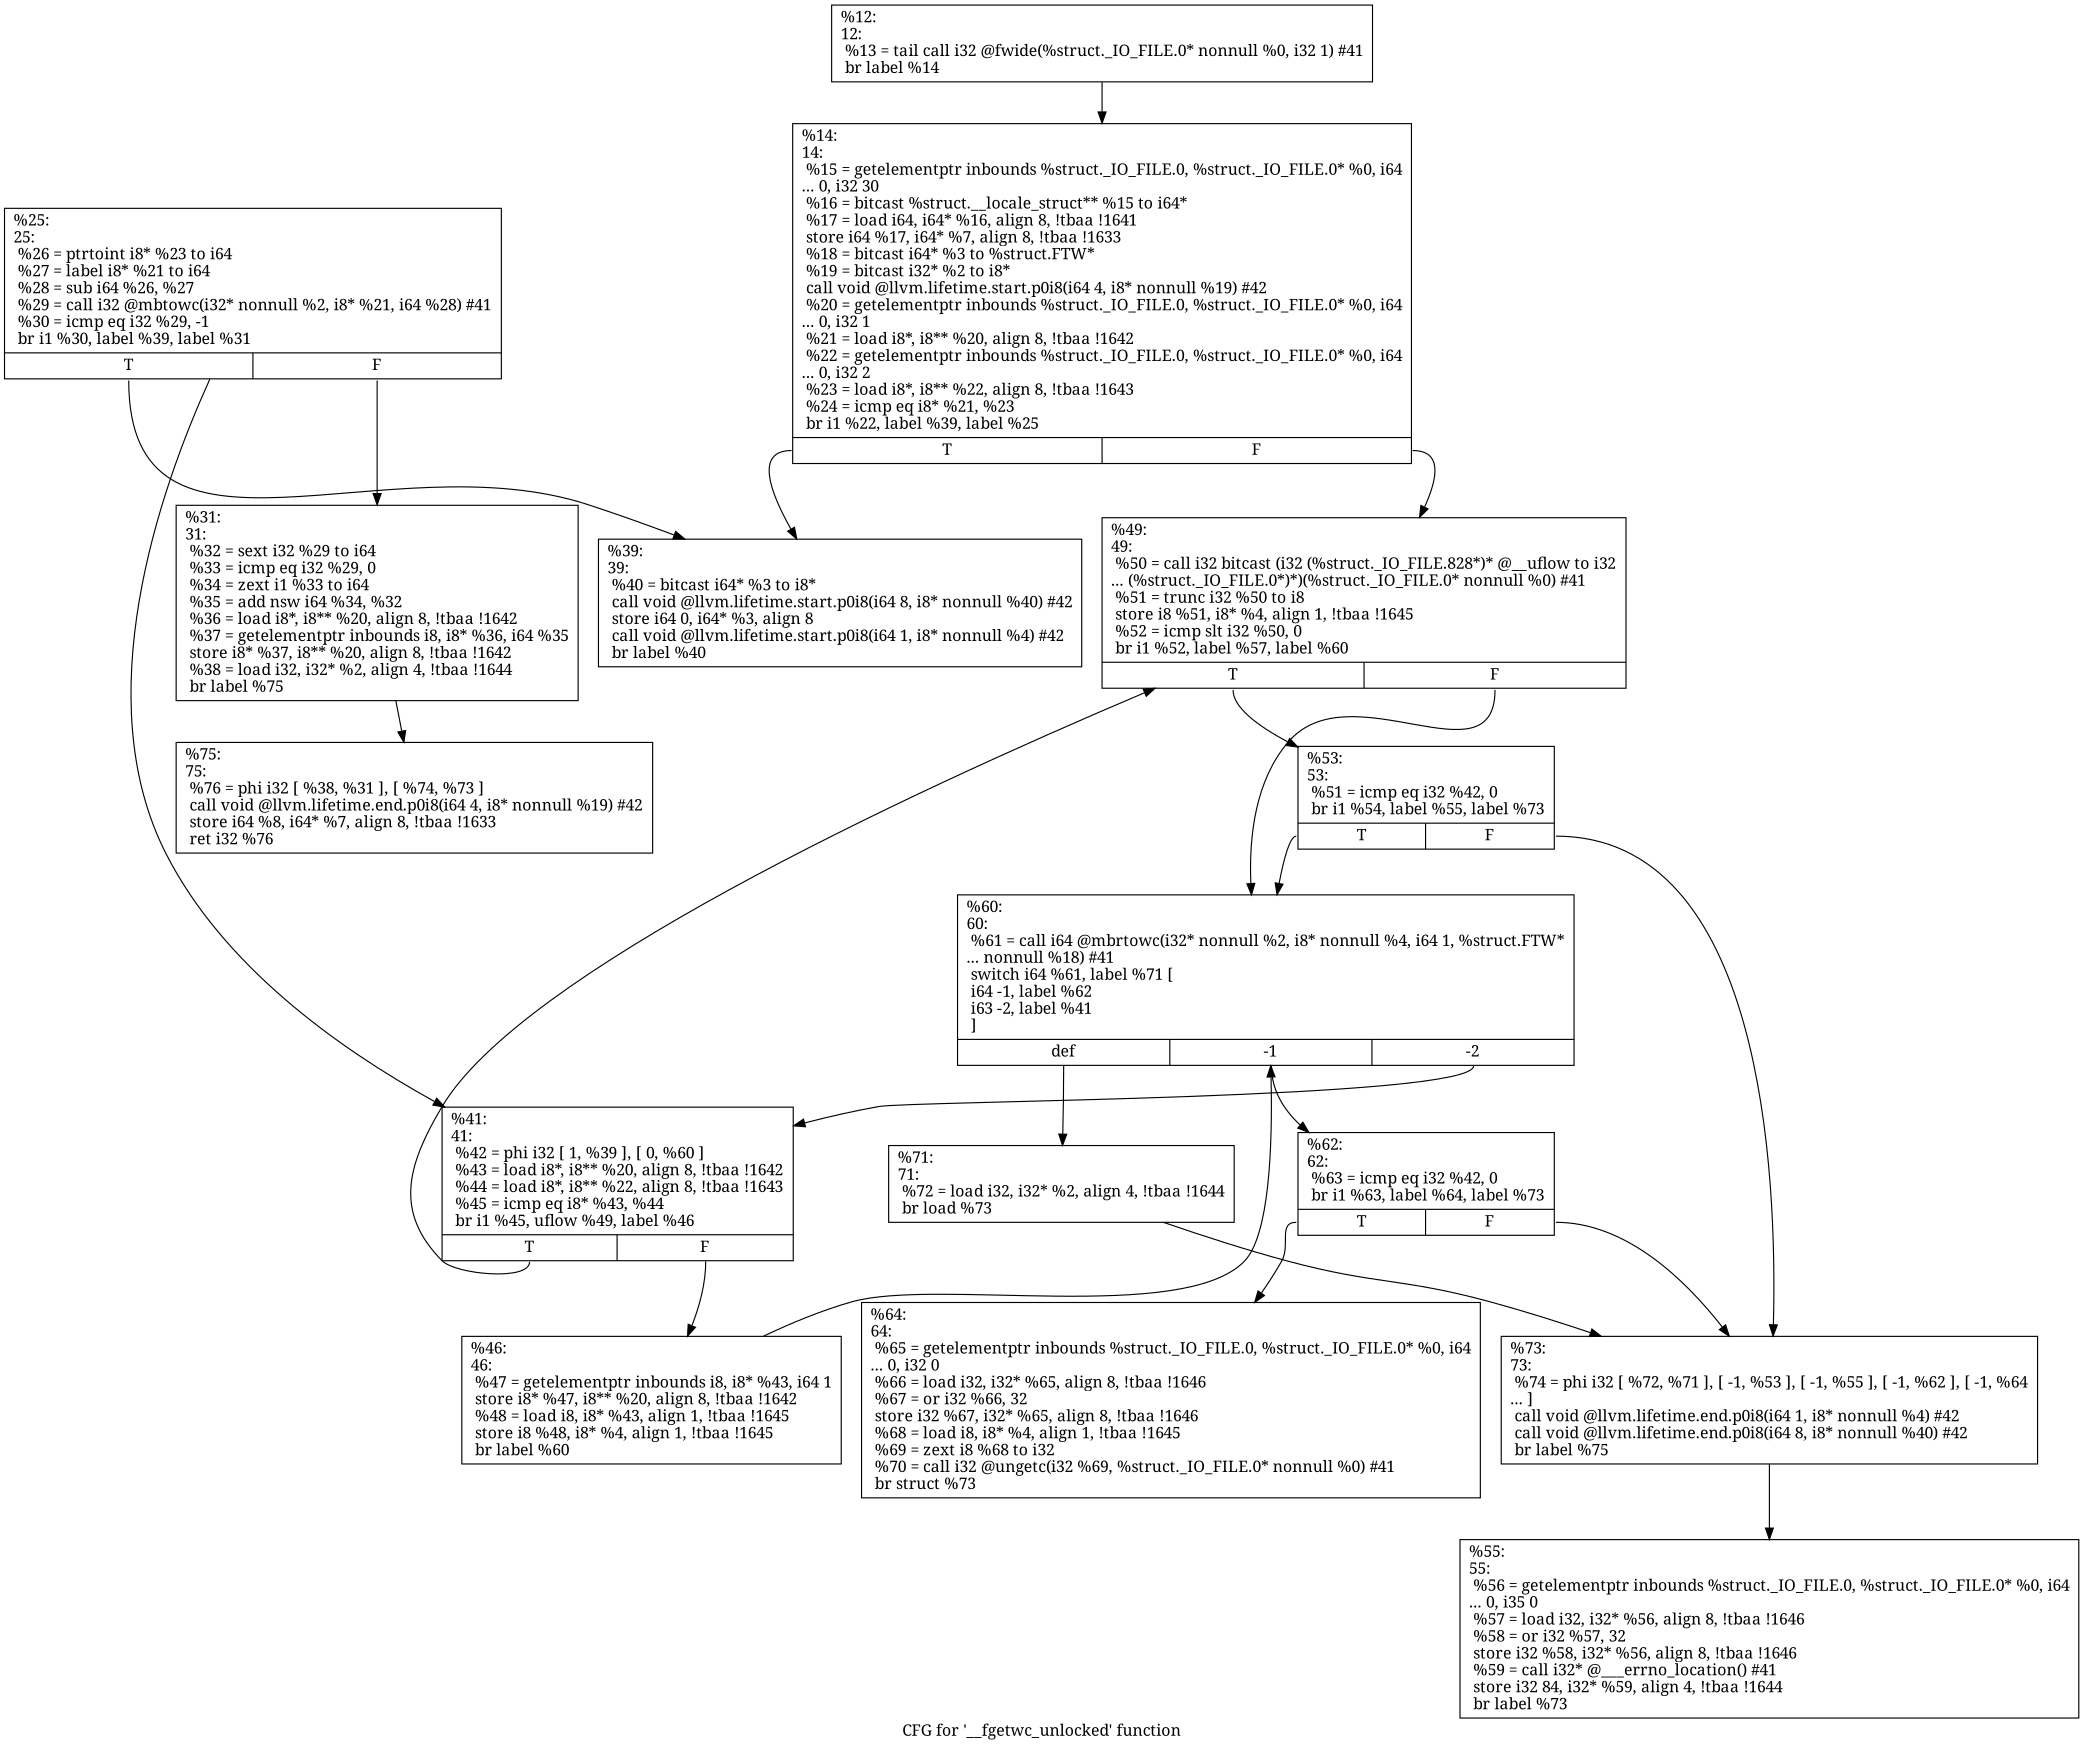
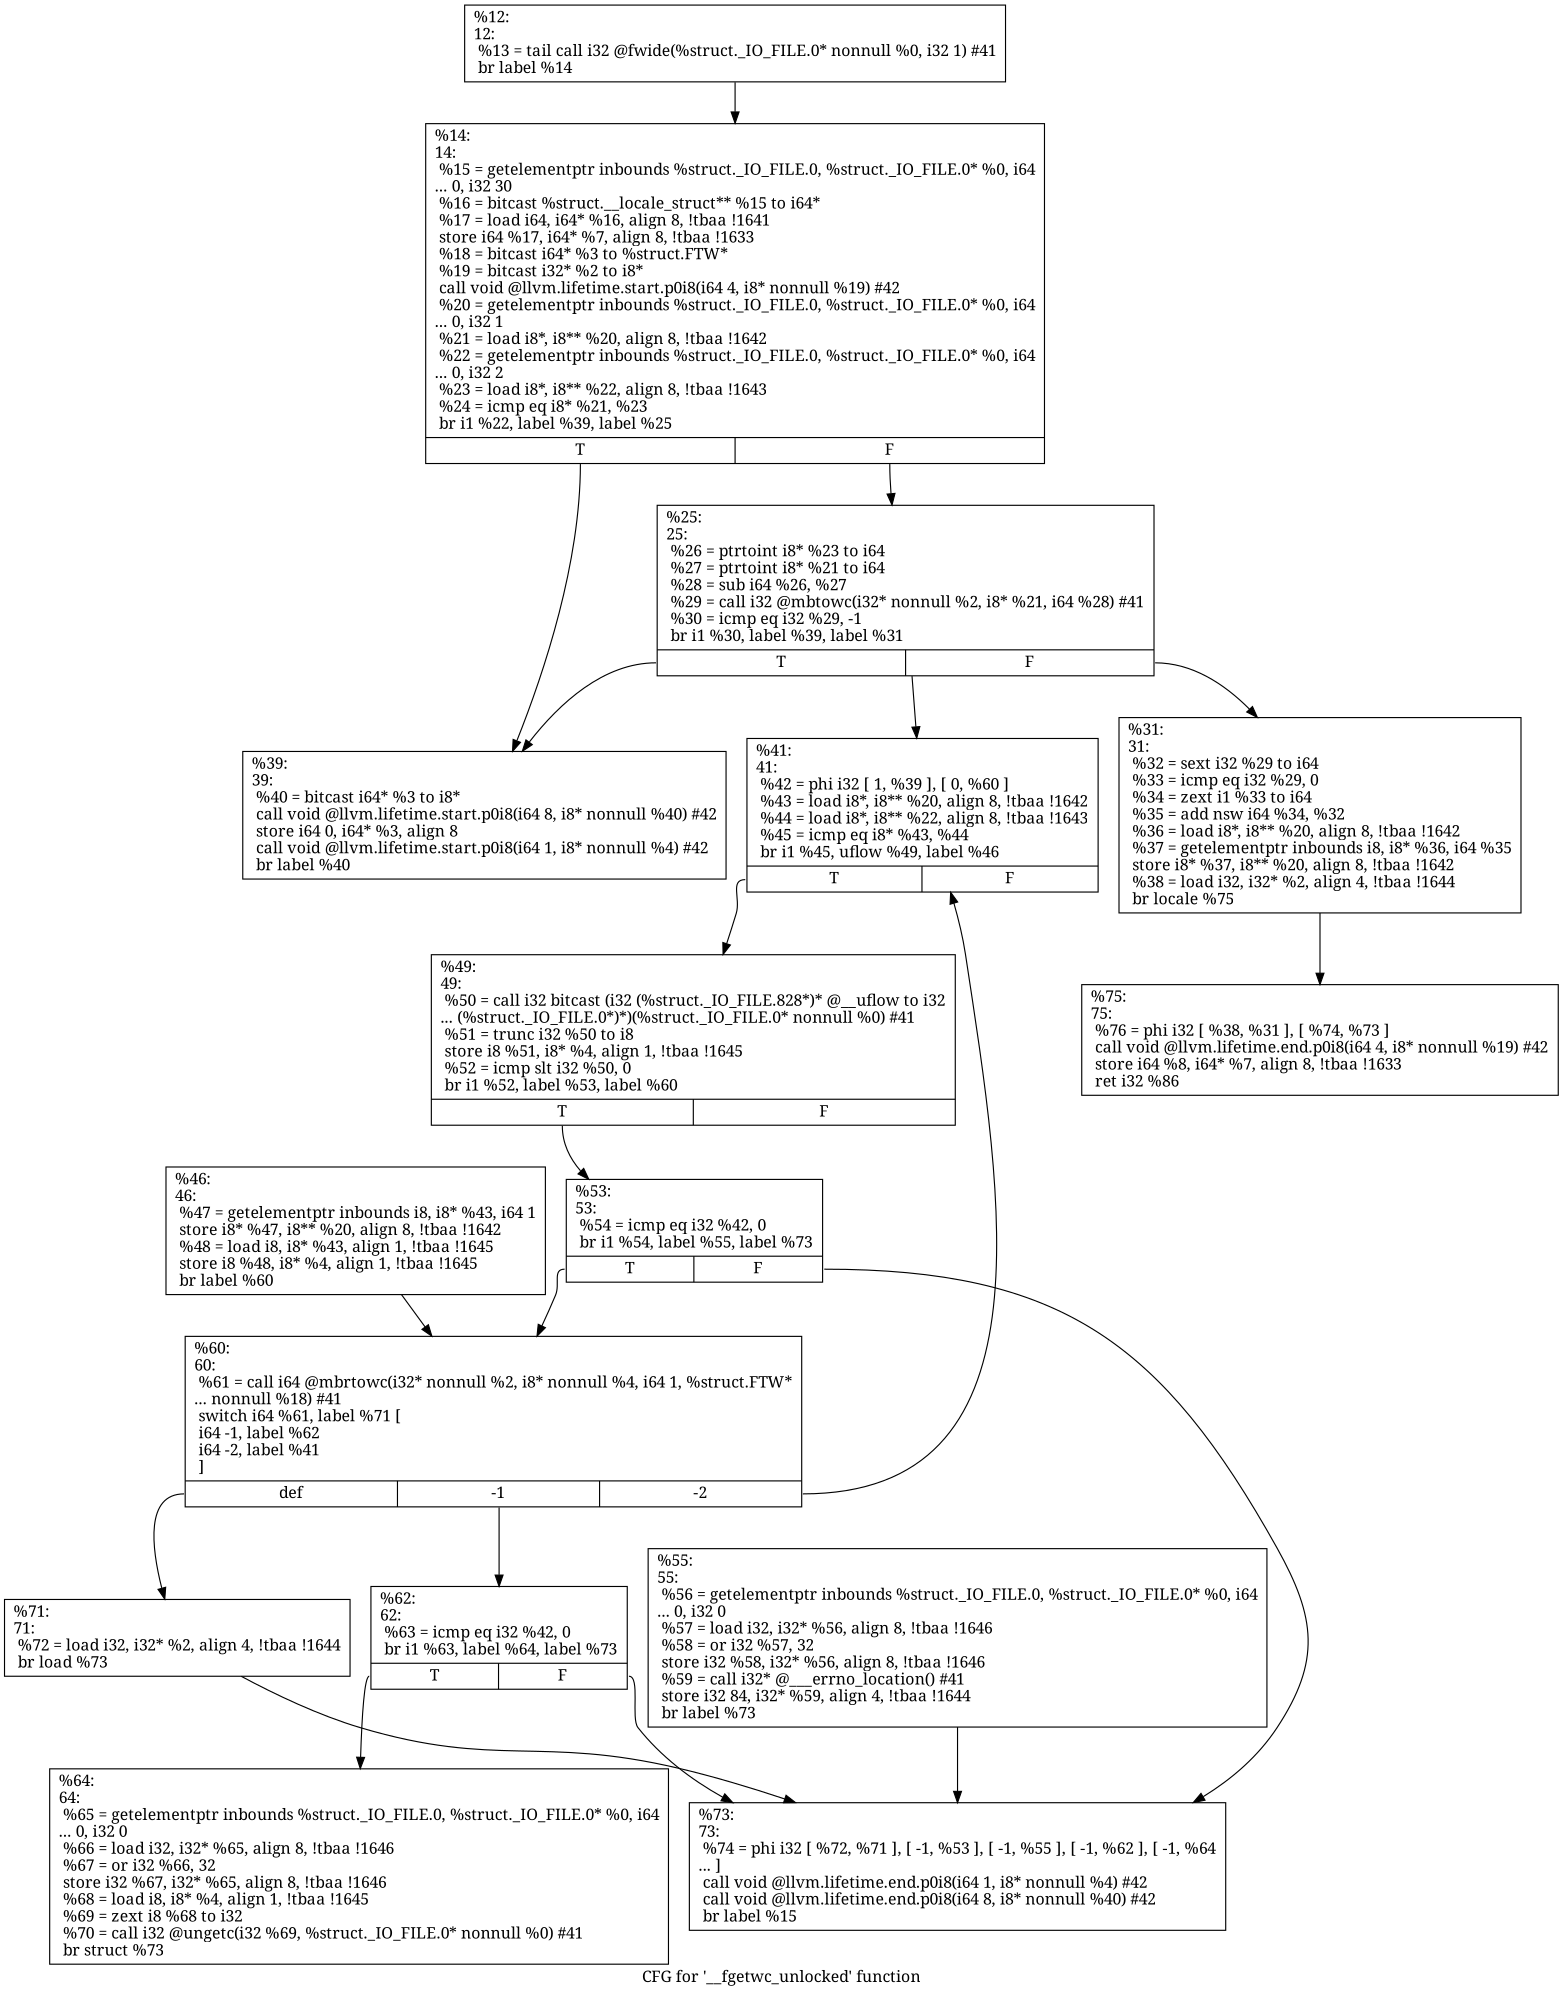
(112, 272) -> (776, 569)
(1435, 472) -> (890, 479)
(1230, 649) -> (560, 1086)
(235, 687) -> (1181, 899)
(1326, 721) -> none
(1402, 793) -> (671, 1226)
(230, 840) -> (1135, 1082)
(1030, 1009) -> (257, 1450)
(702, 1294) -> none
(1560, 1450) -> (748, 1917)
(1769, 1496) -> (958, 1759)
(1503, 1603) -> (692, 1612)
